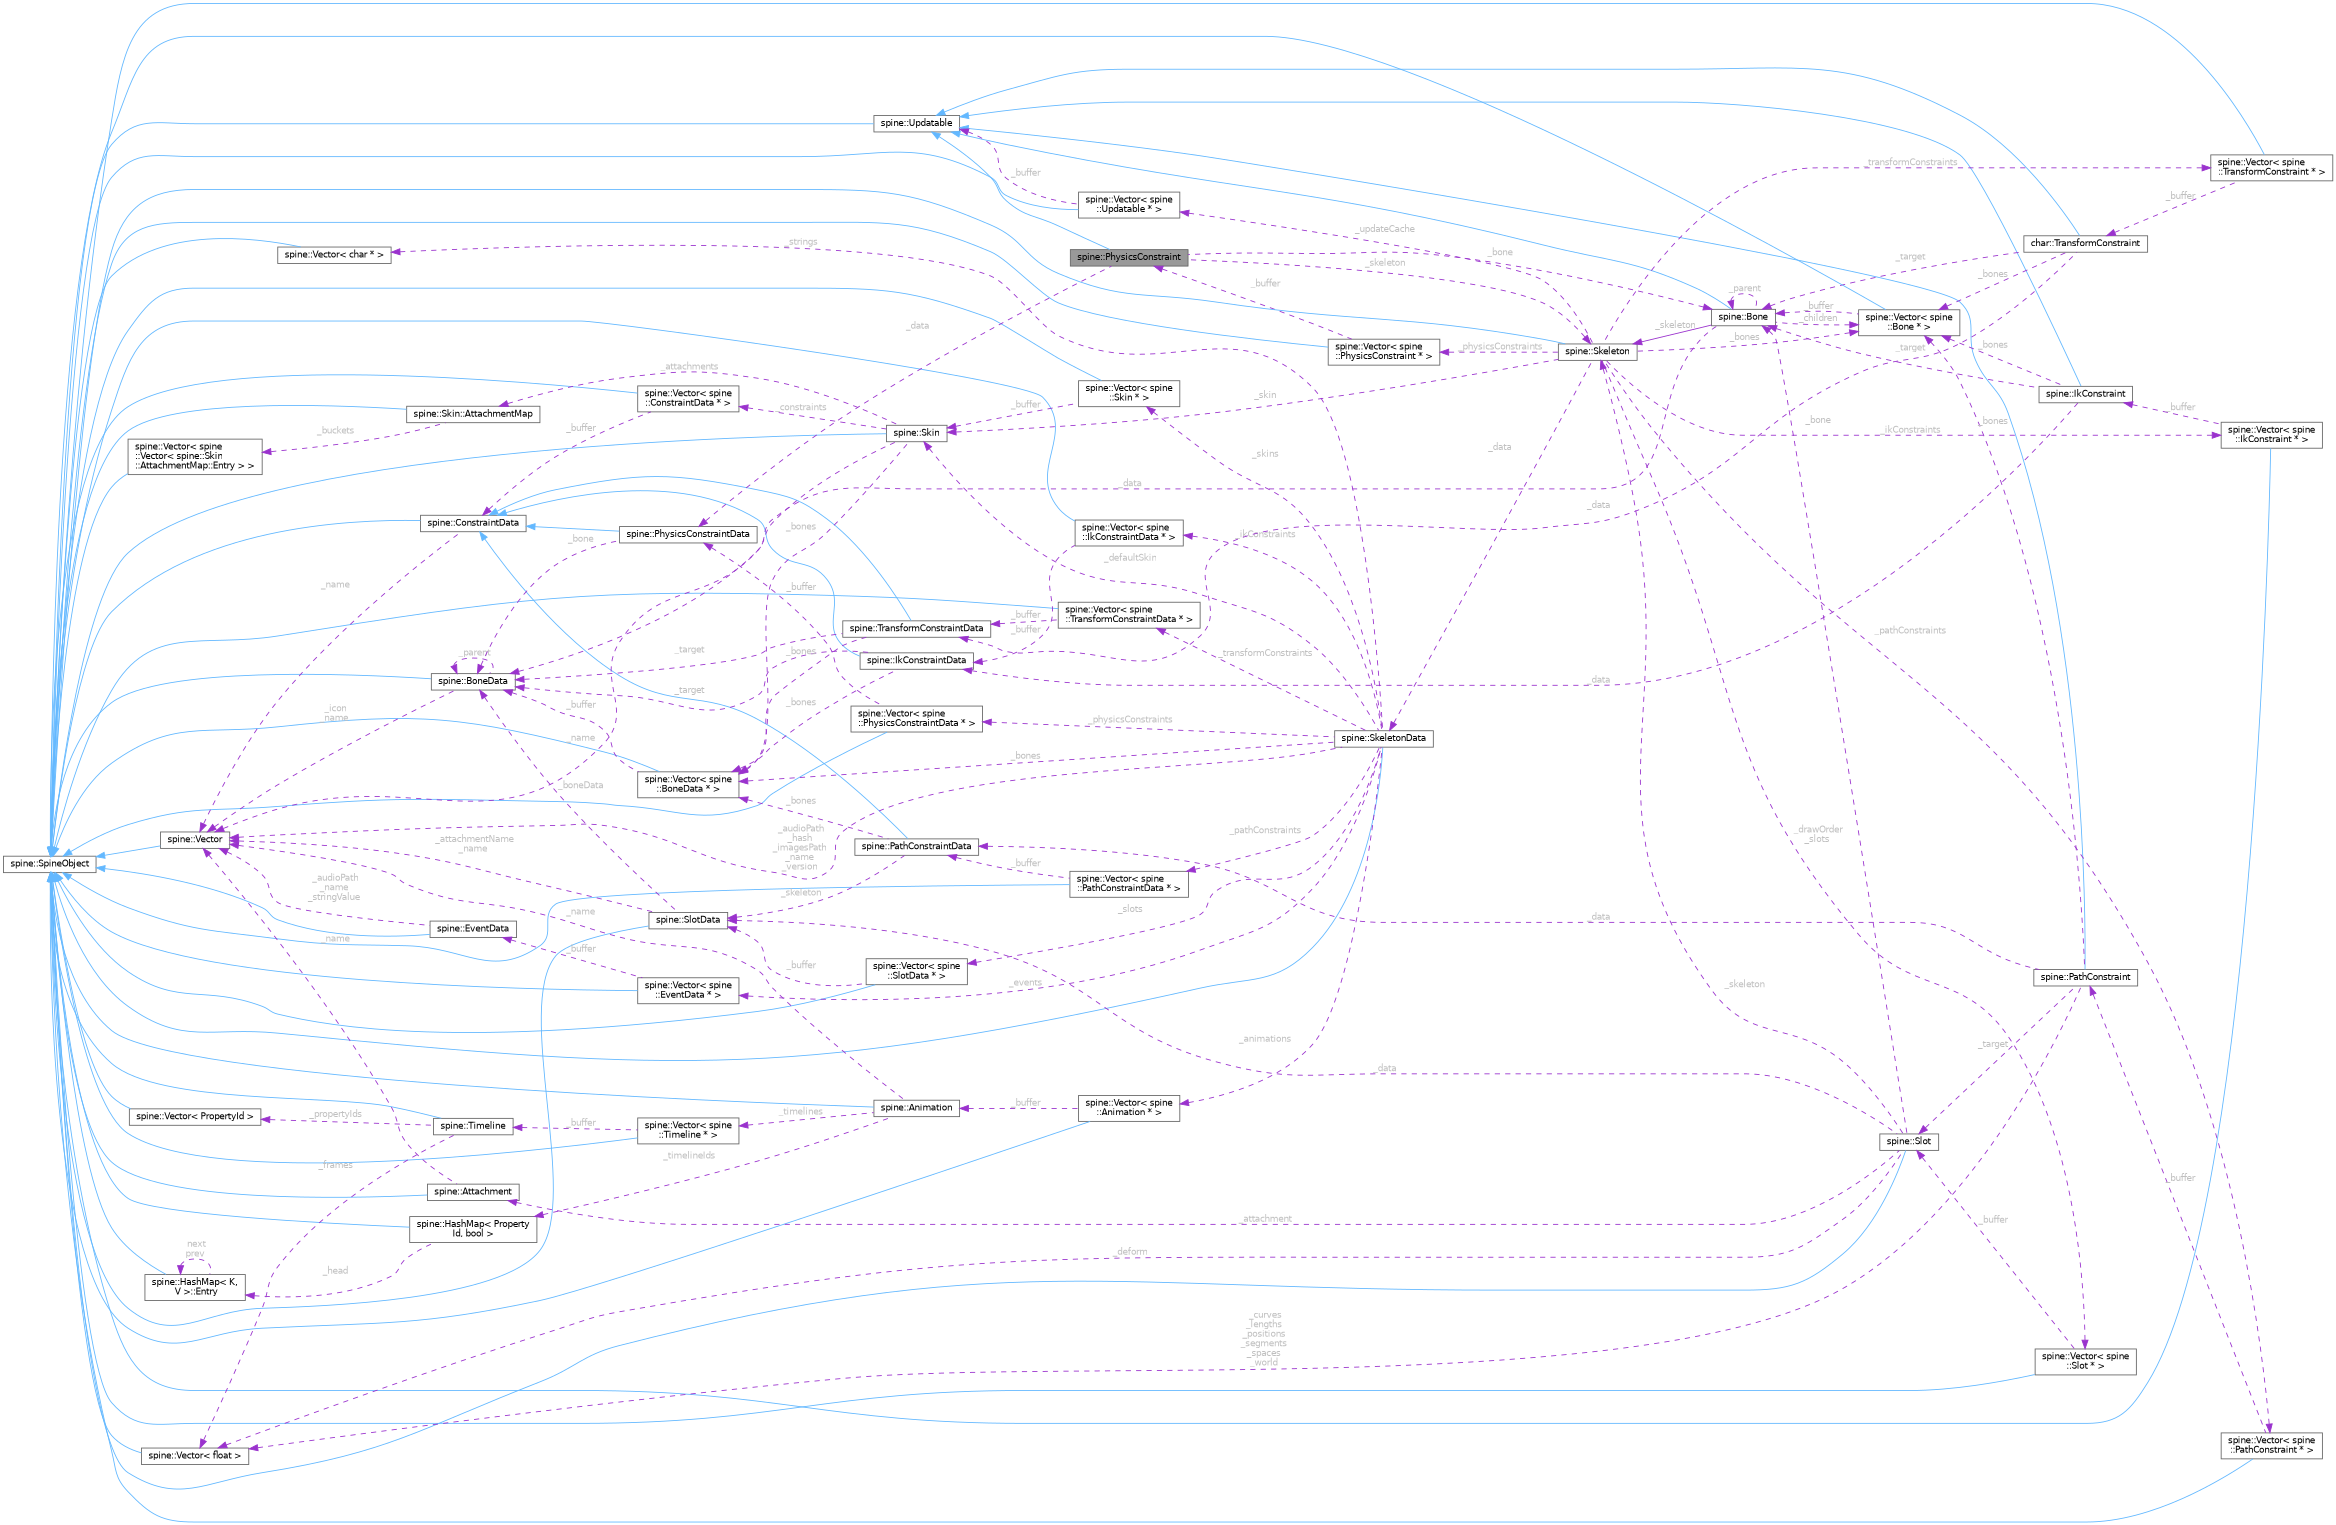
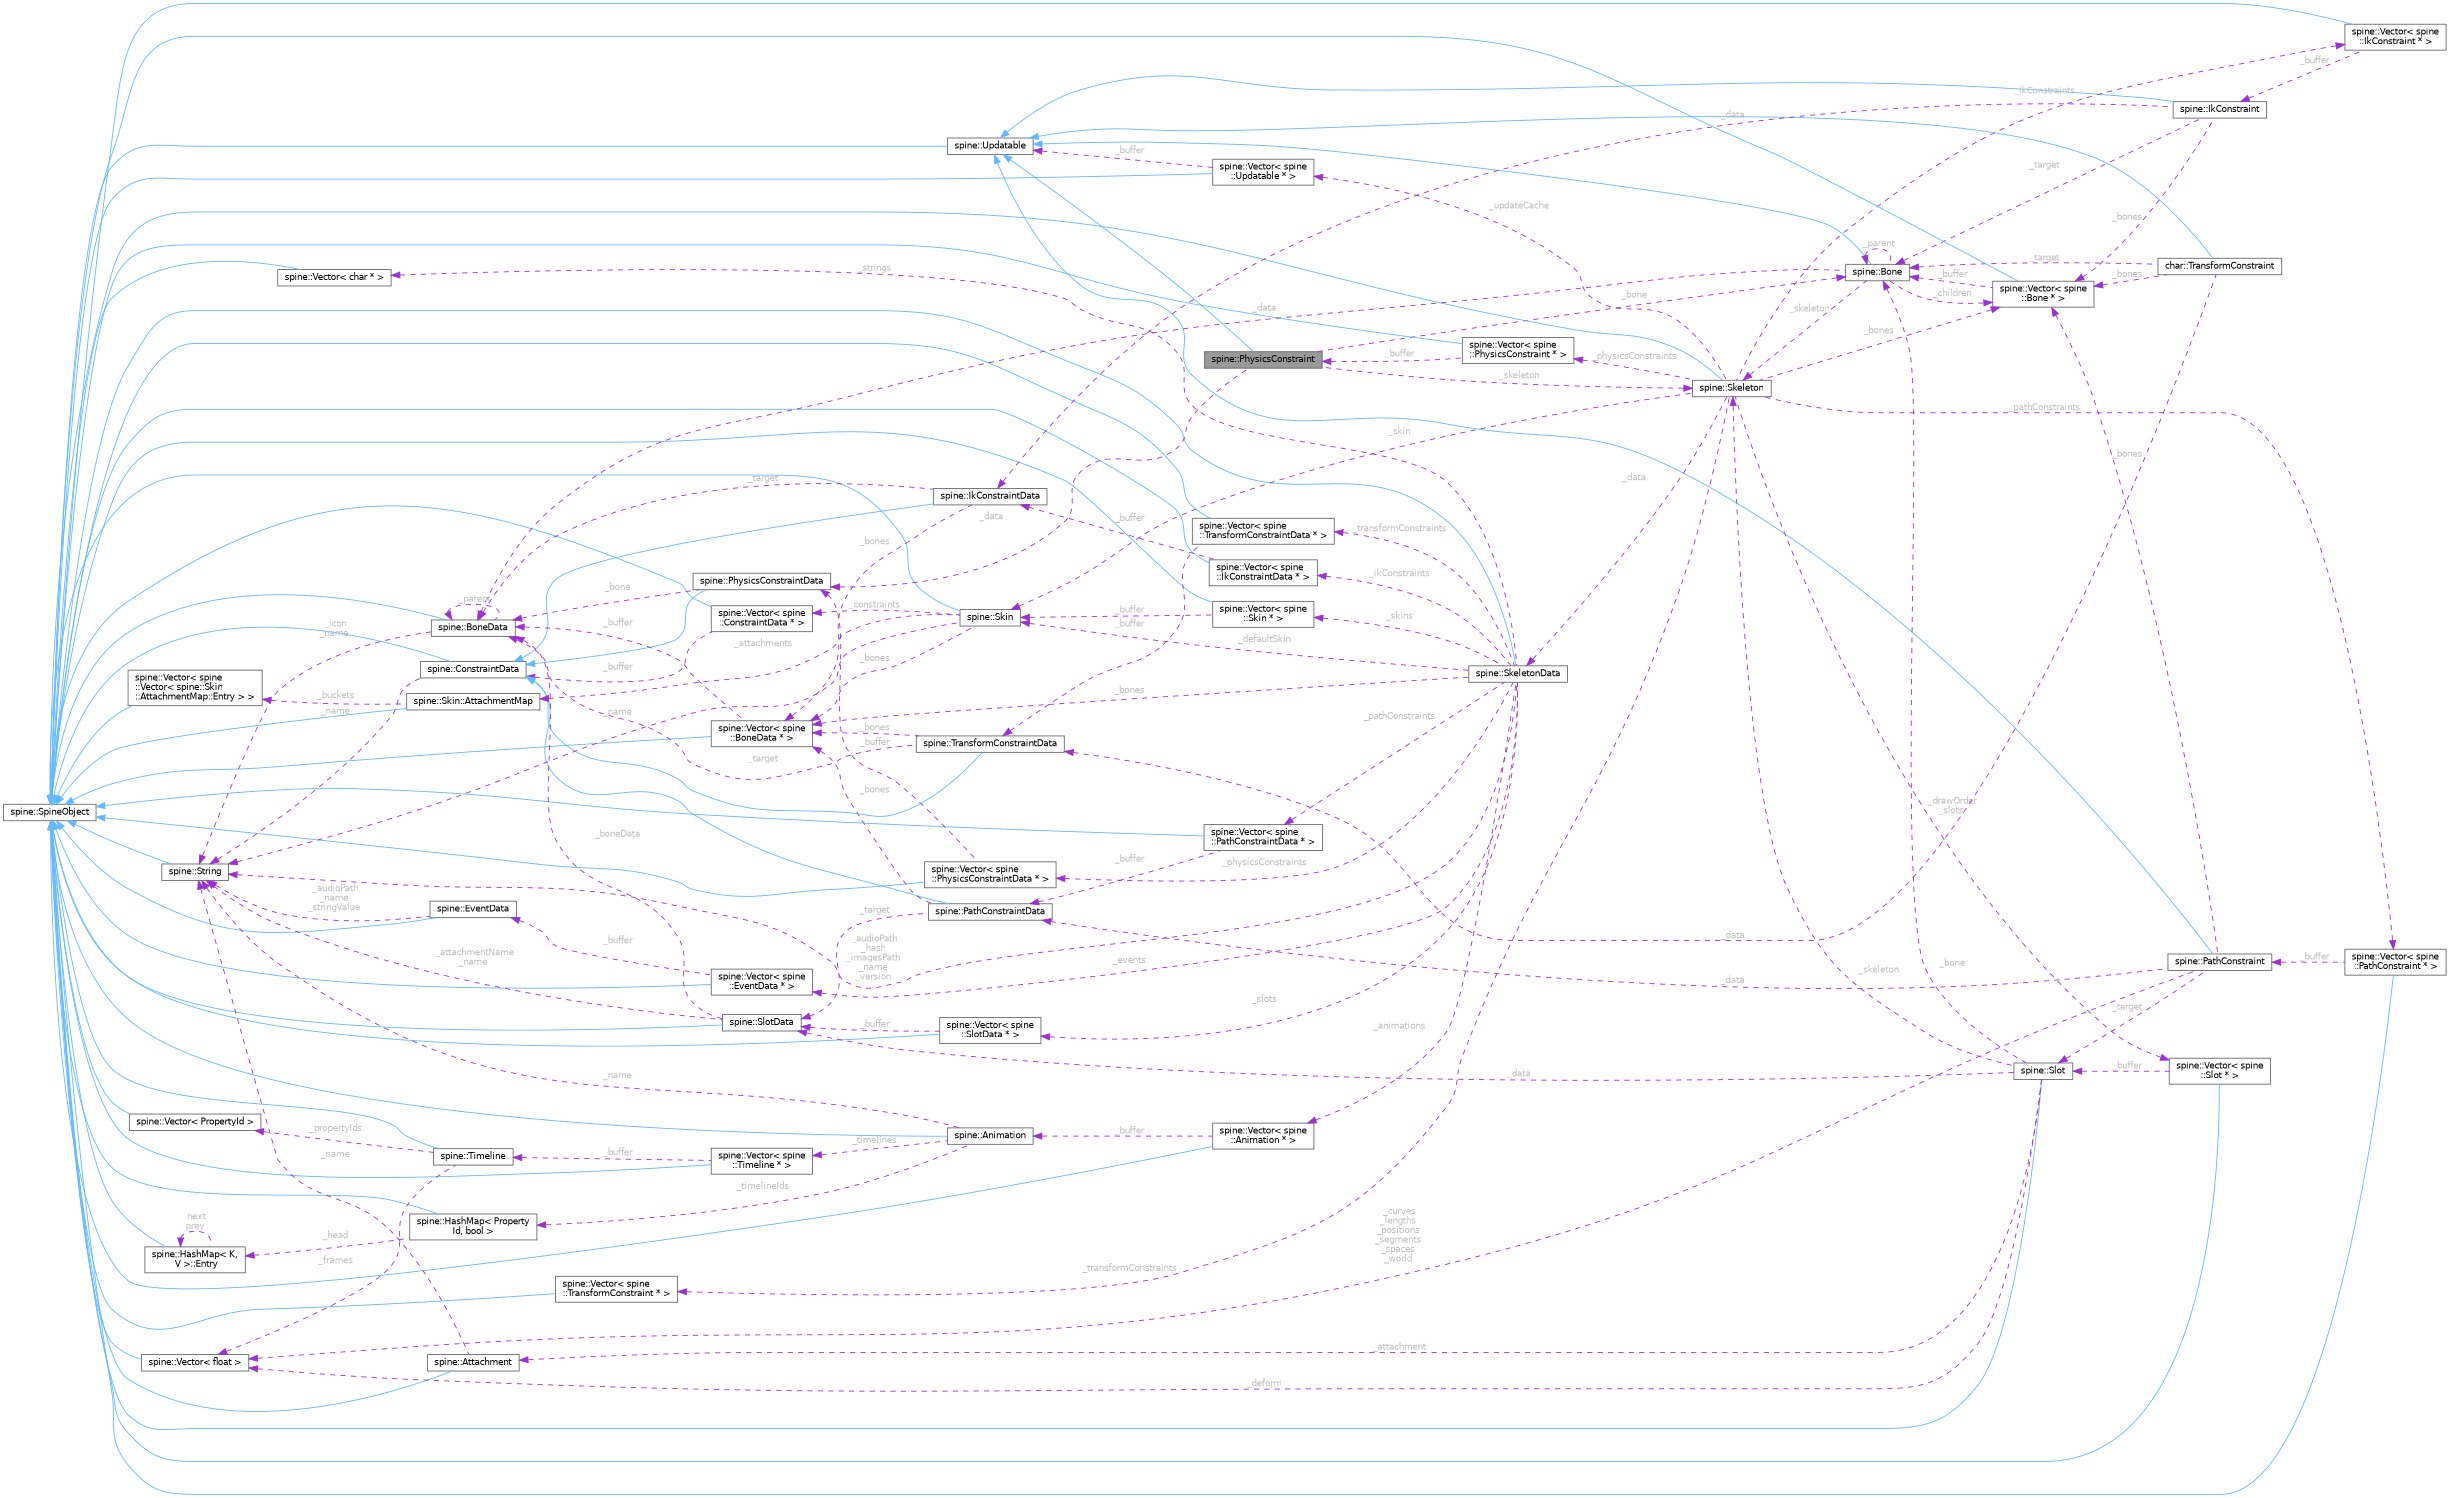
(2177, 207) -> none
(1677, 333) -> (1808, 328)
(195, 840) -> (195, 872)
(800, 893) -> (873, 911)
